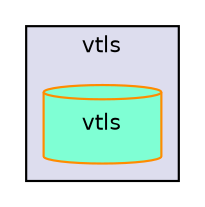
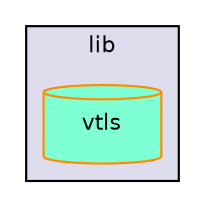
(102, 47) -> (102, 47)
